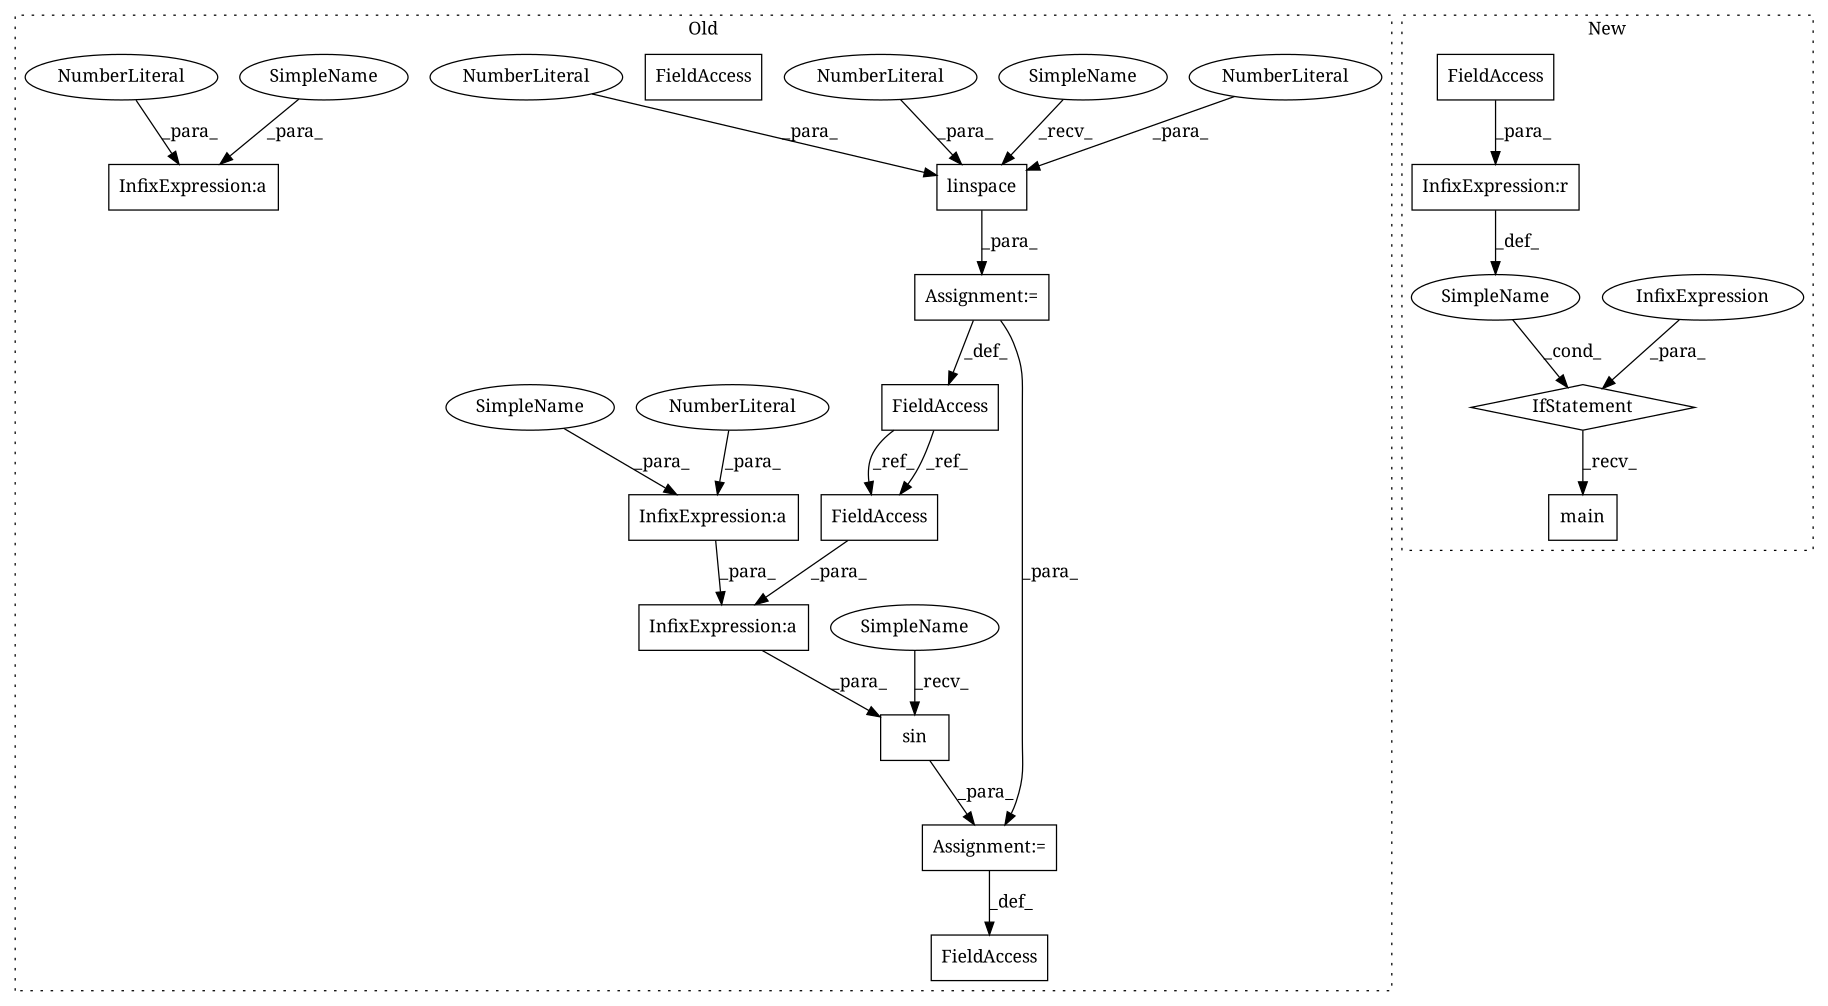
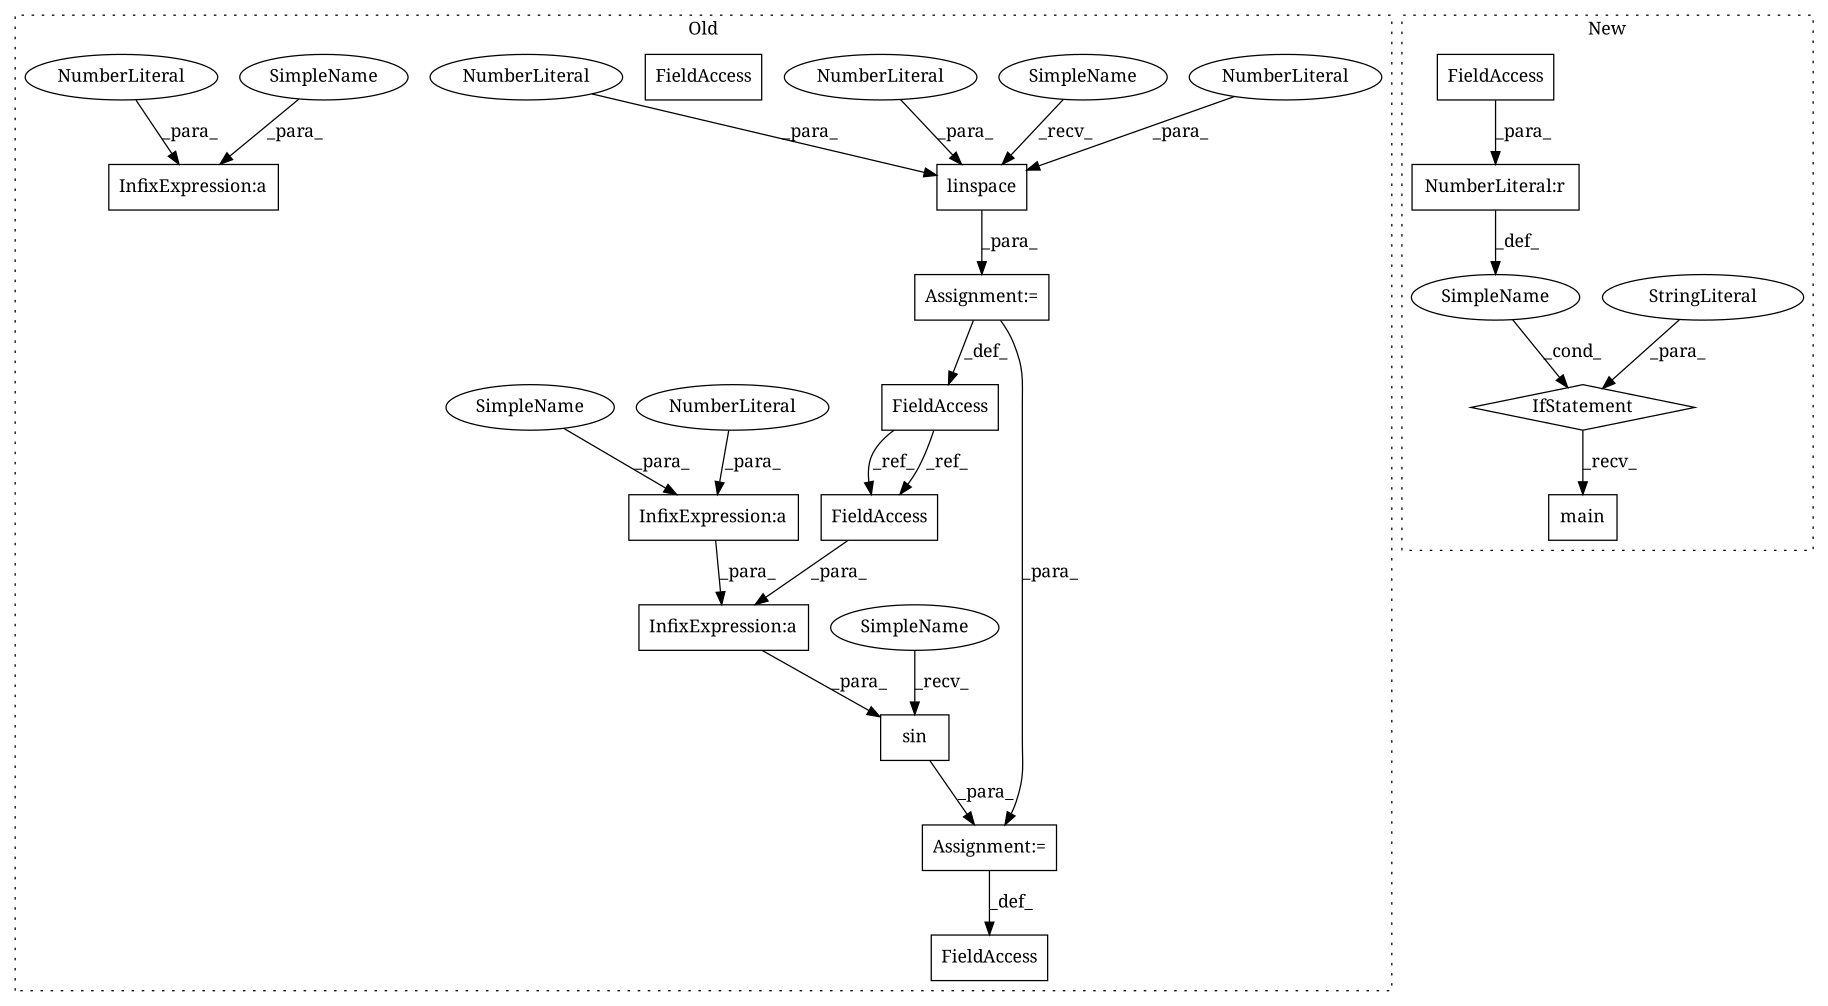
(1496, 187) -> (1496, 187)
(1703, 297) -> (1703, 297)
